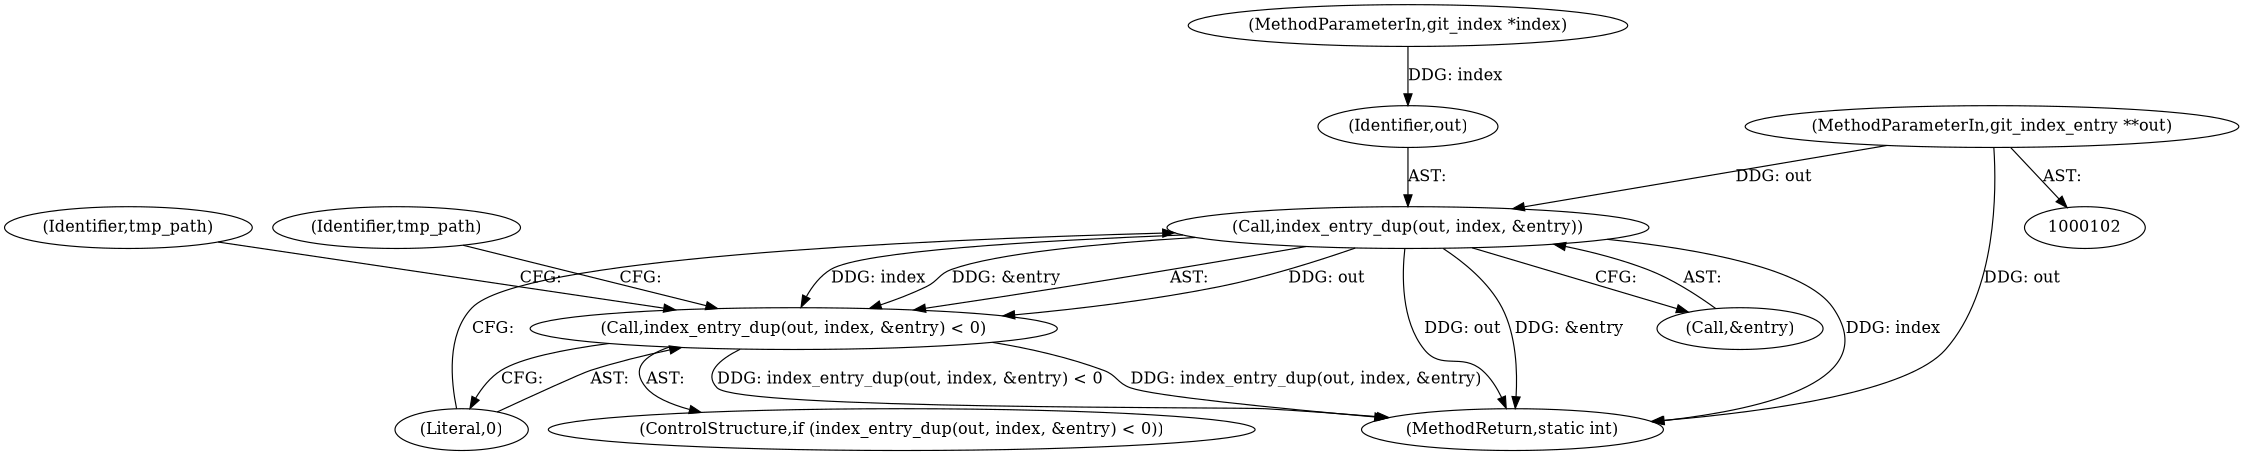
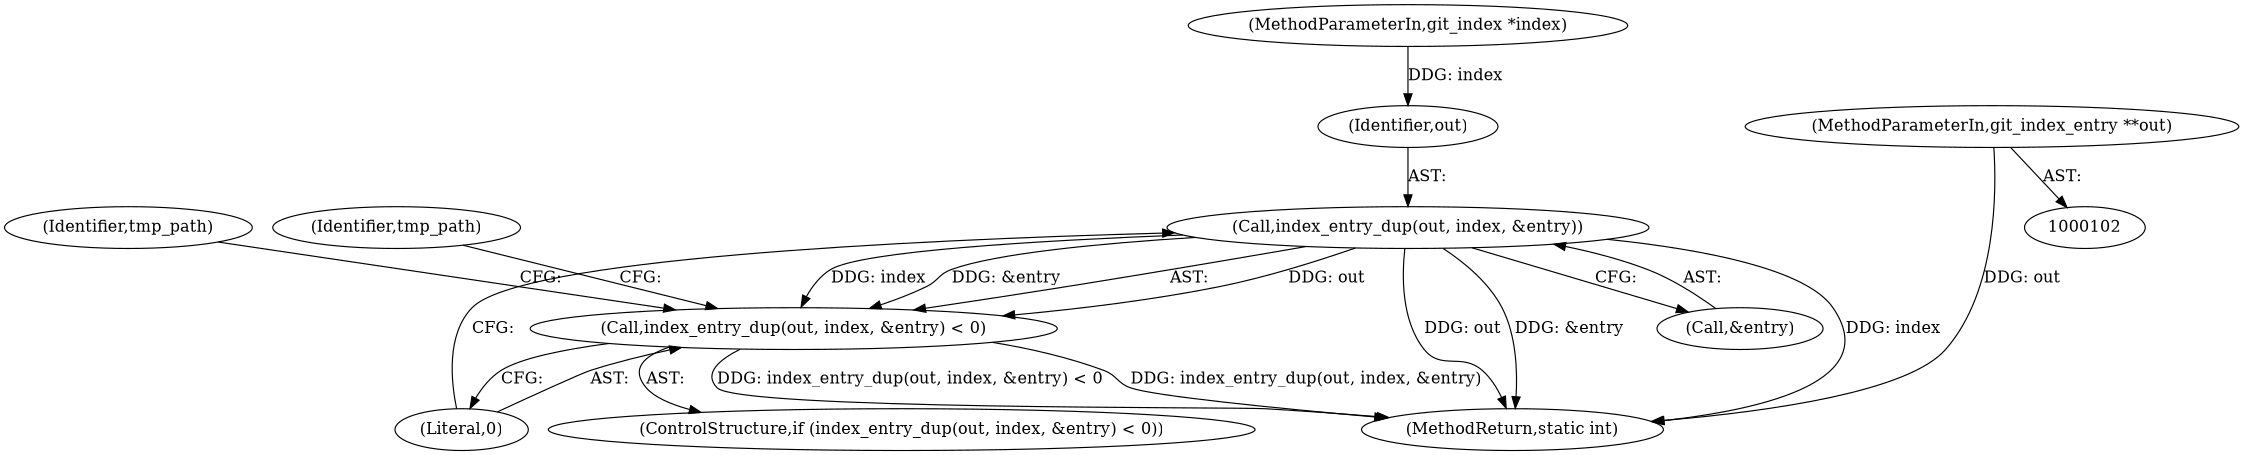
(1706, 176) -> none
